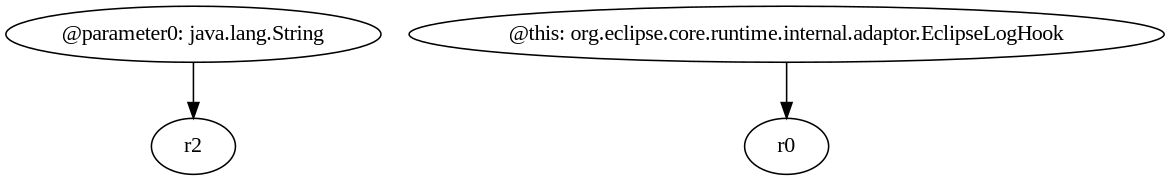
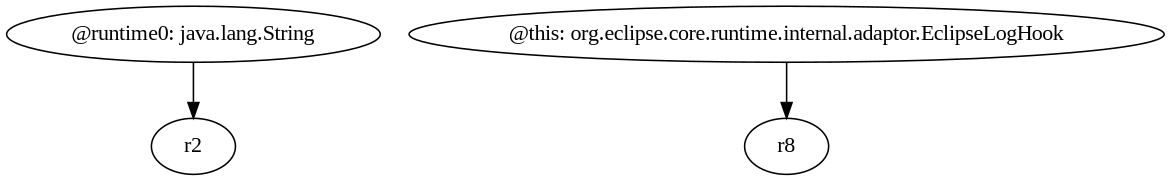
(193, 34) -> (193, 34)
(787, 146) -> (787, 146)
